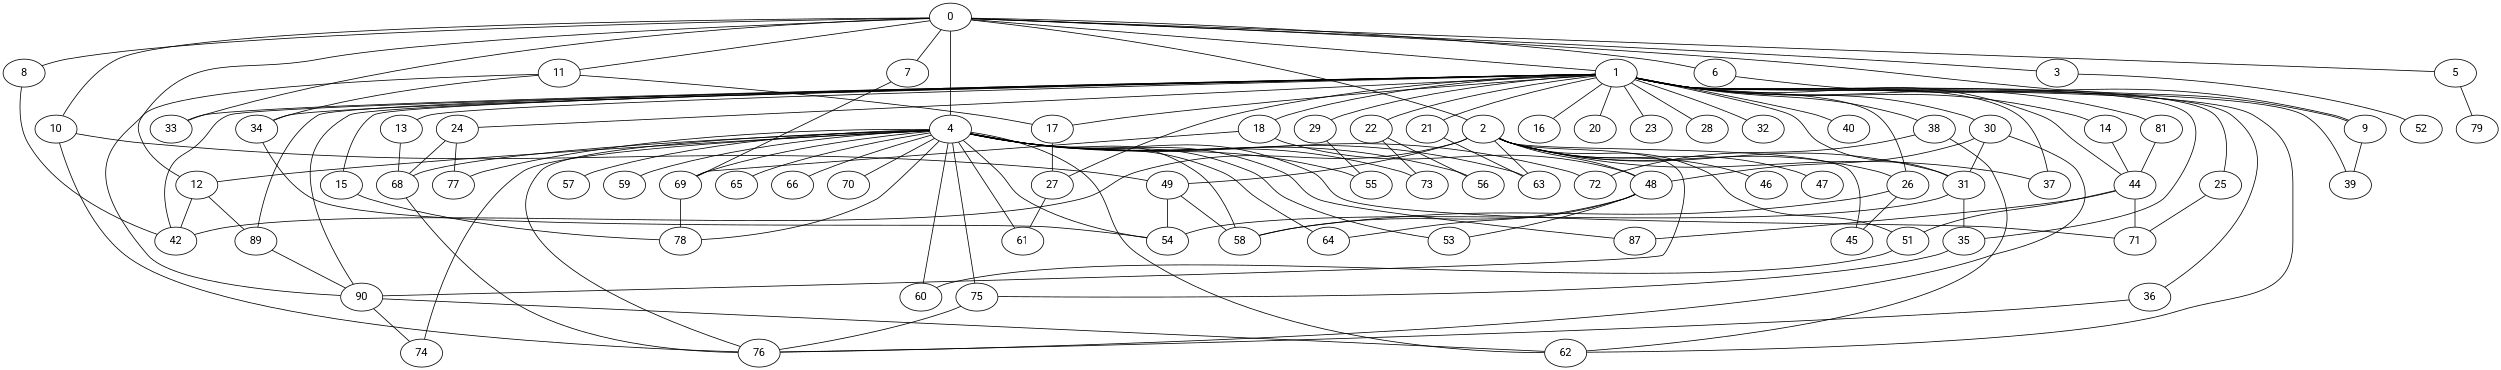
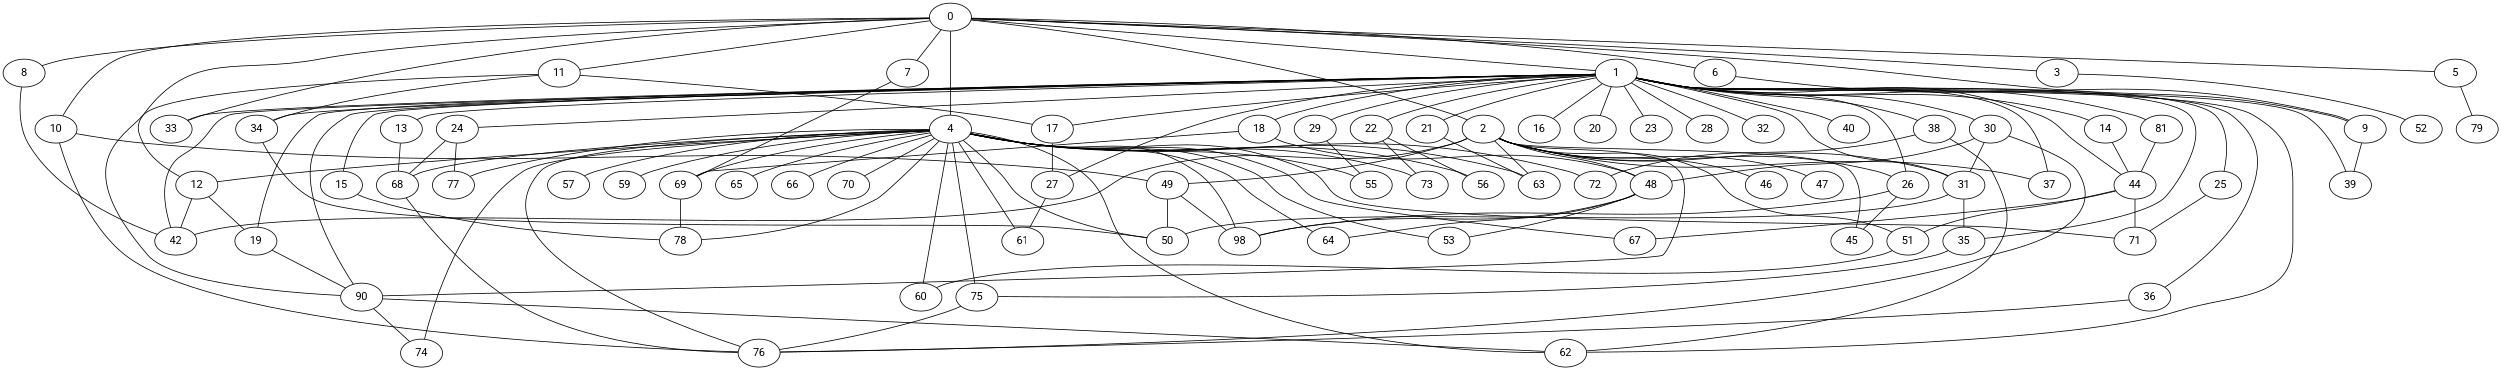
(256, 241) -> (256, 241)
(1167, 241) -> (1167, 241)
(1240, 241) -> (1240, 241)
(1635, 241) -> (1635, 241)
